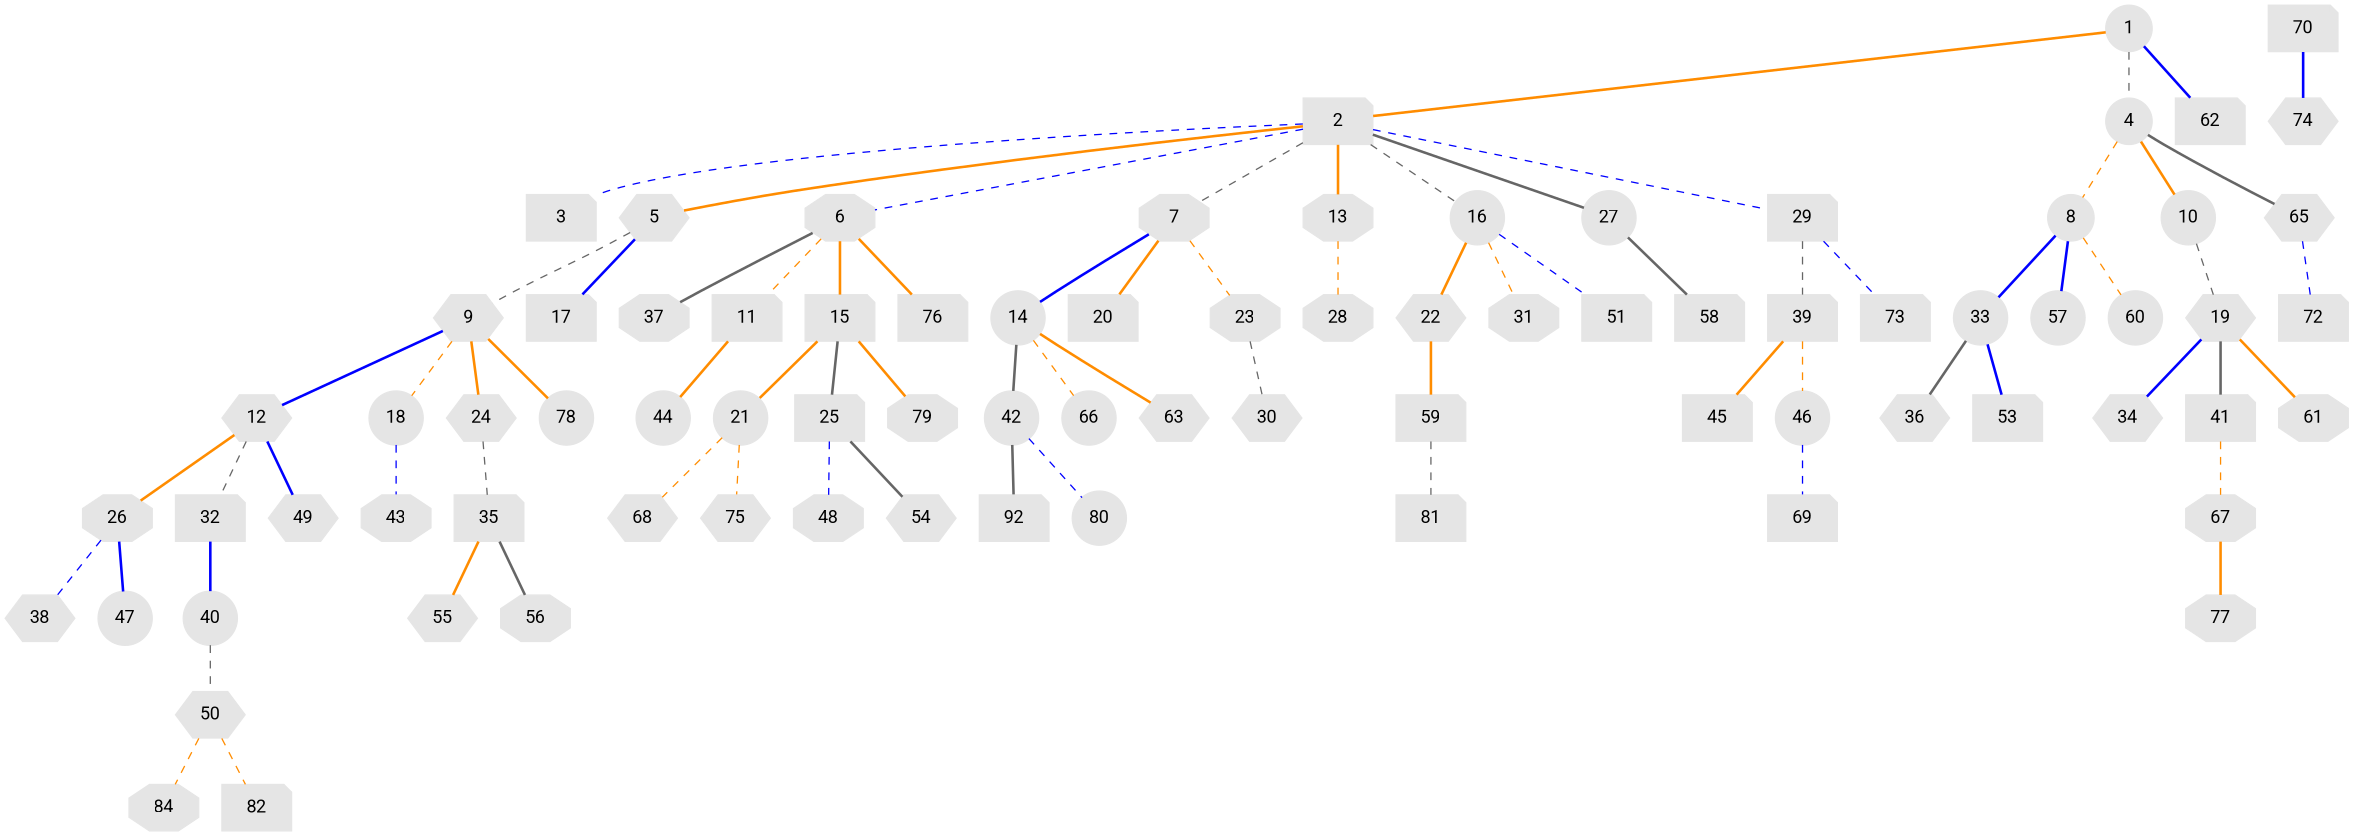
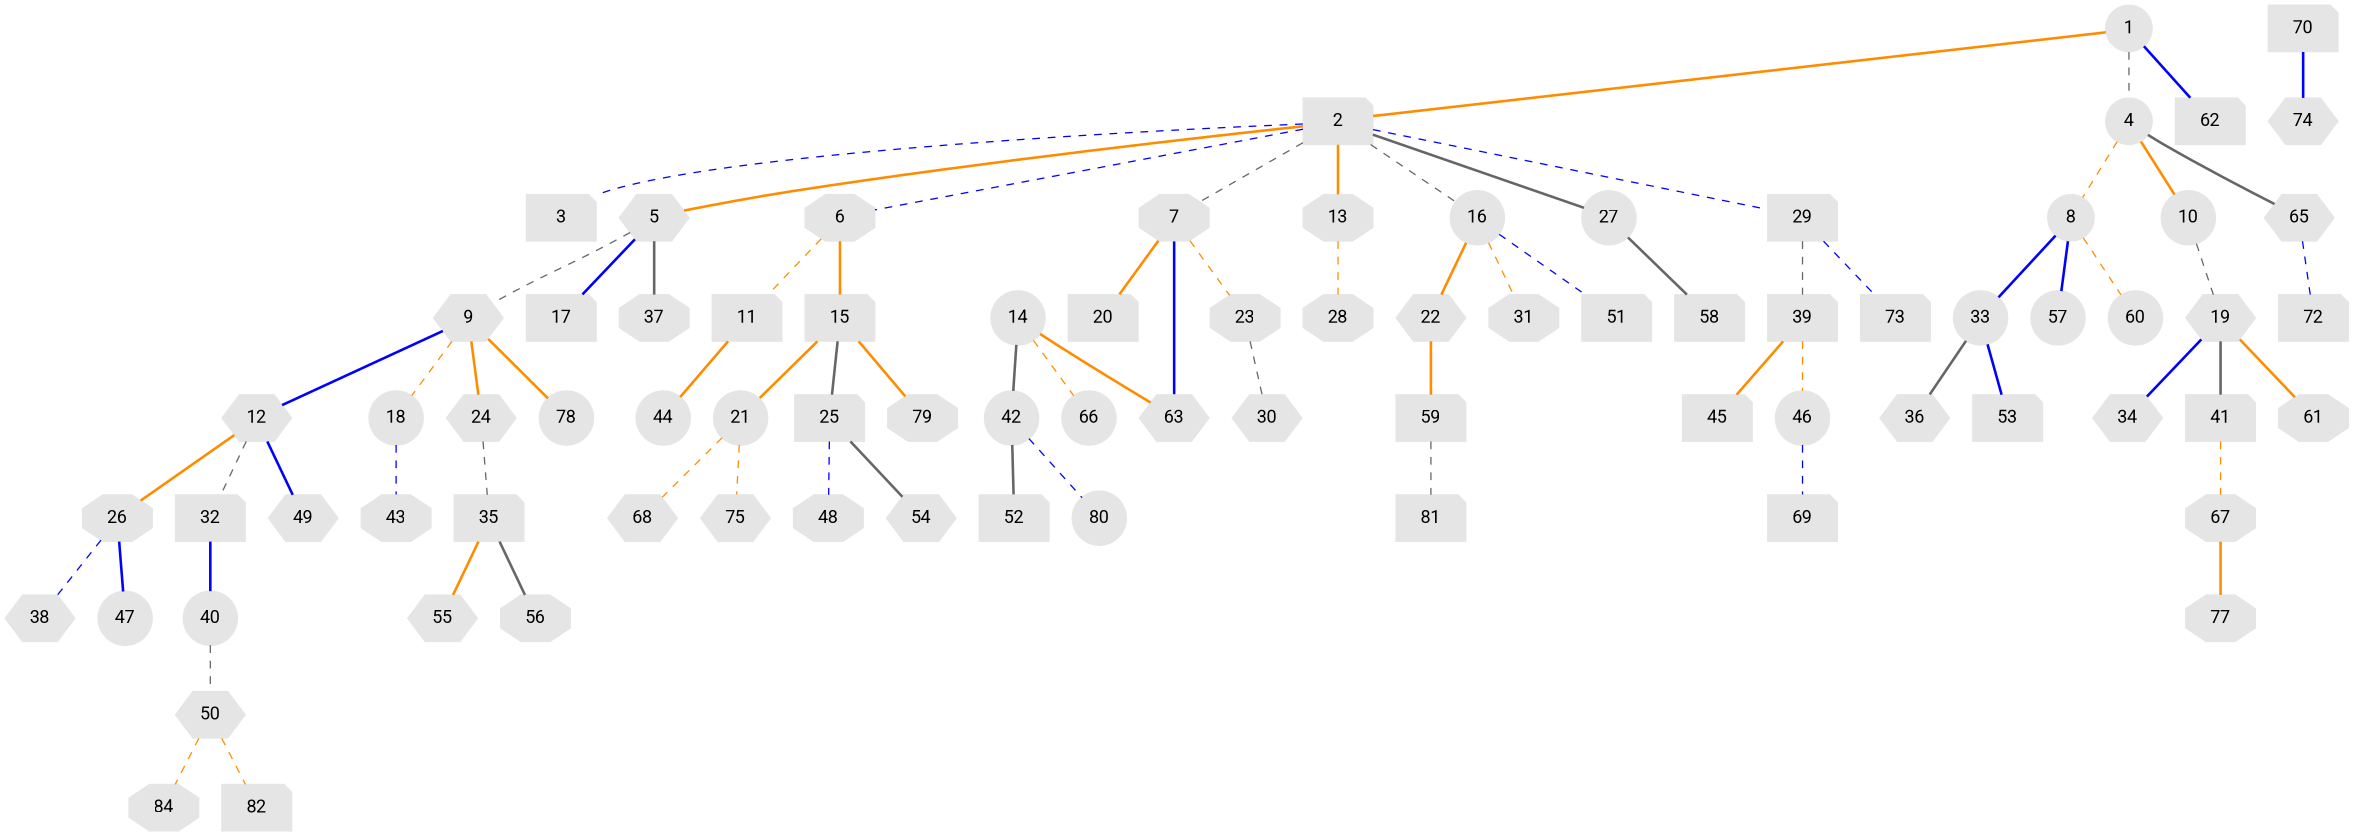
(746, 267) -> (654, 268)
(1094, 268) -> (1174, 318)
(933, 318) -> none
(1014, 518) -> (1014, 518)
